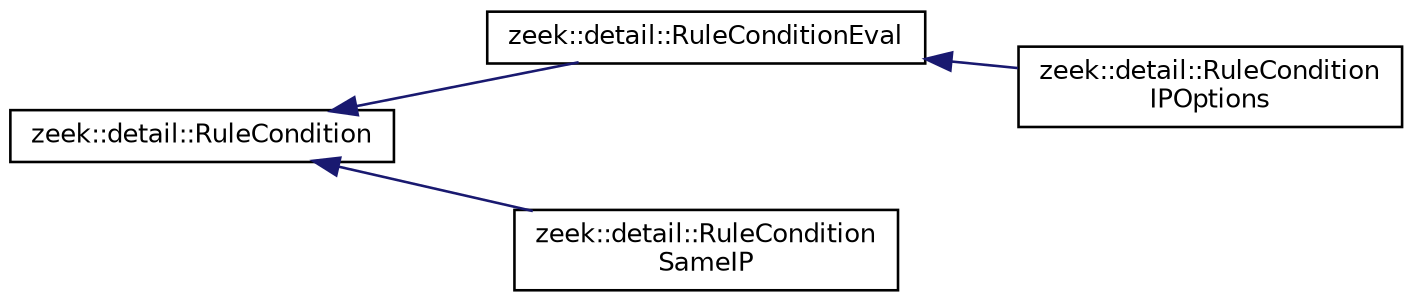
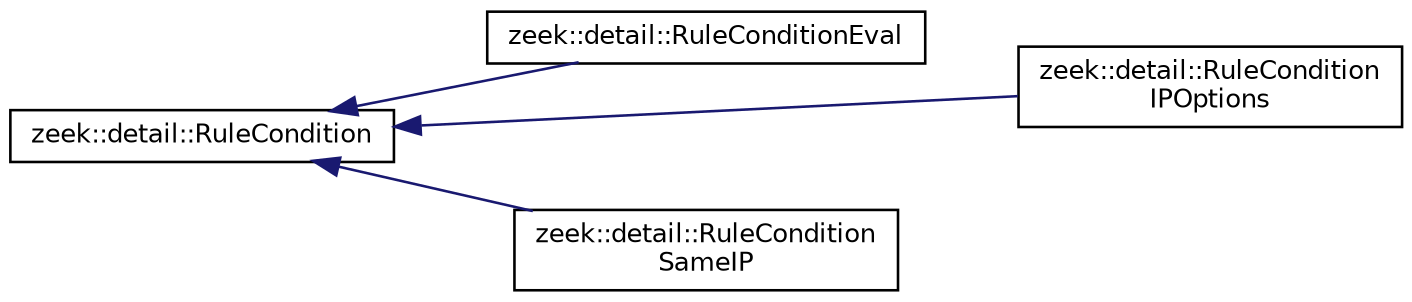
(985, 65) -> (720, 111)
